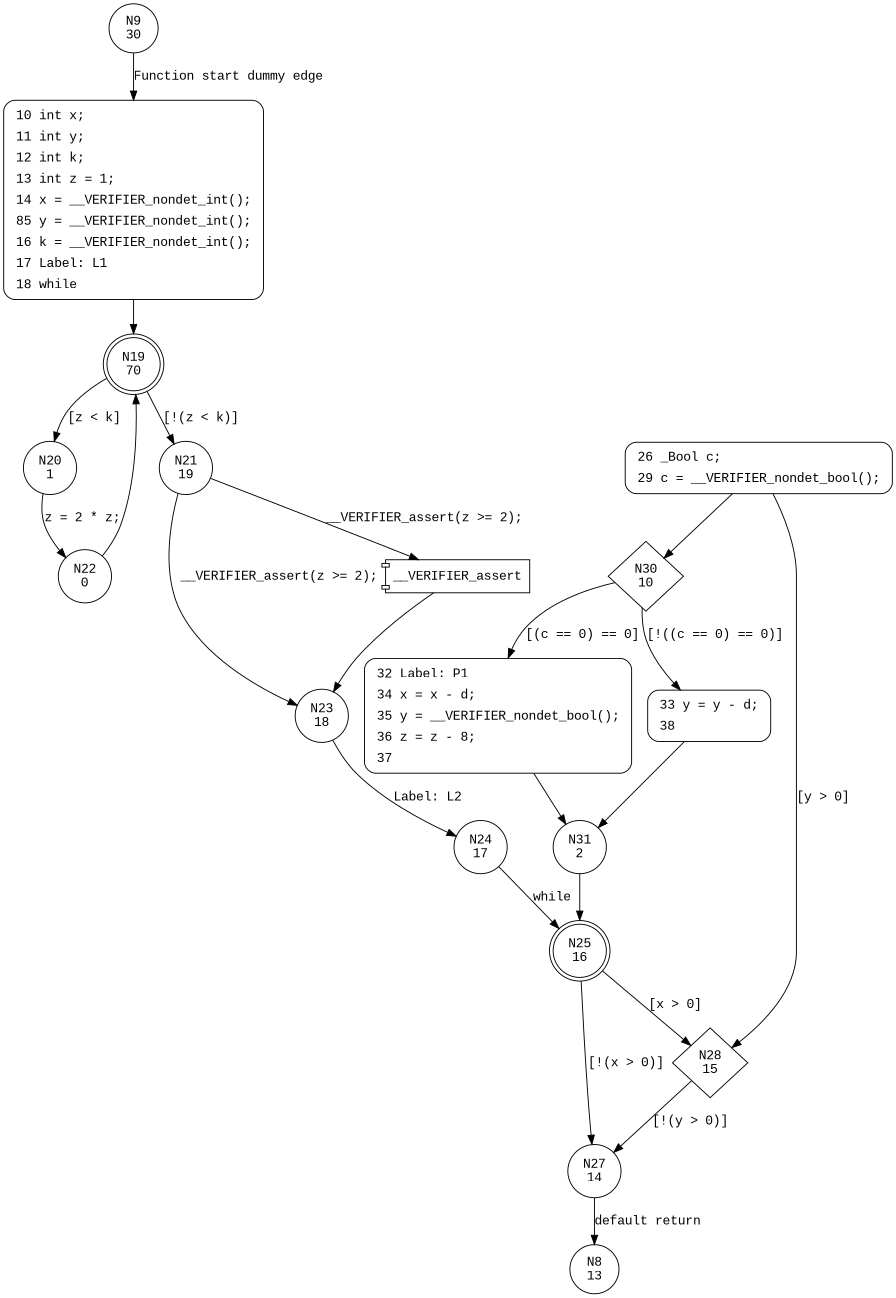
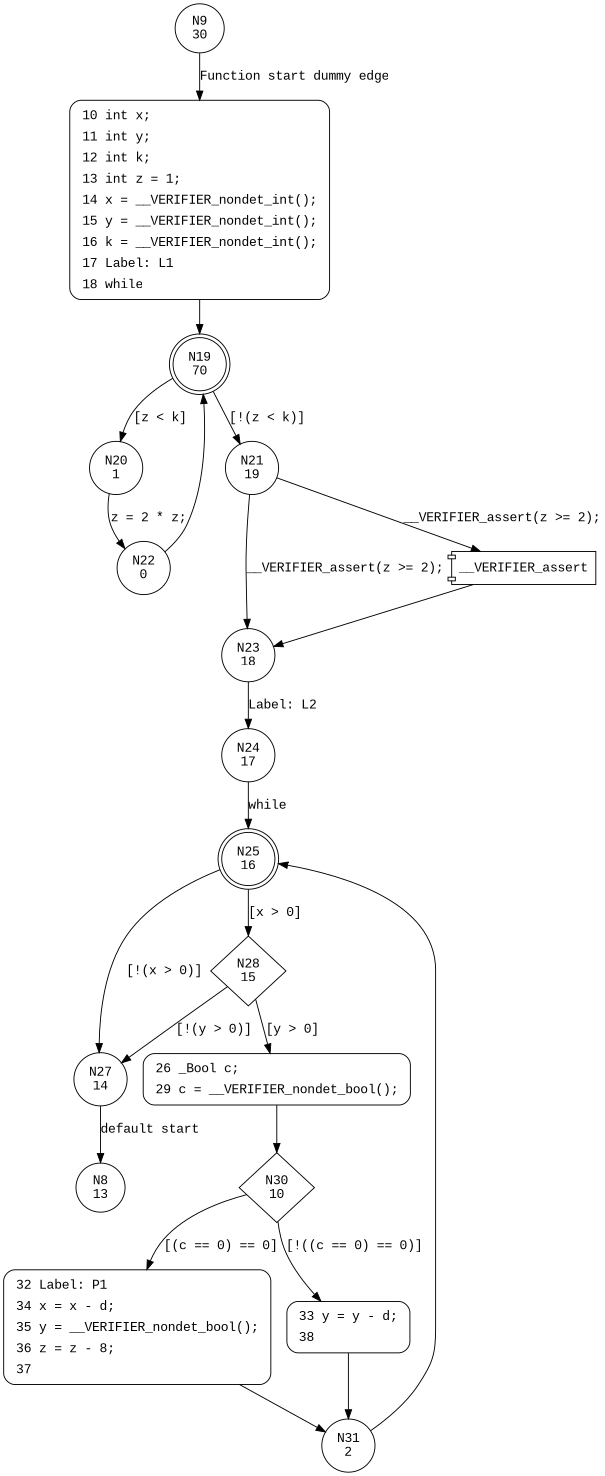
(24, 221) -> (90, 221)
(796, 776) -> (262, 1022)
(648, 1221) -> (150, 1129)
